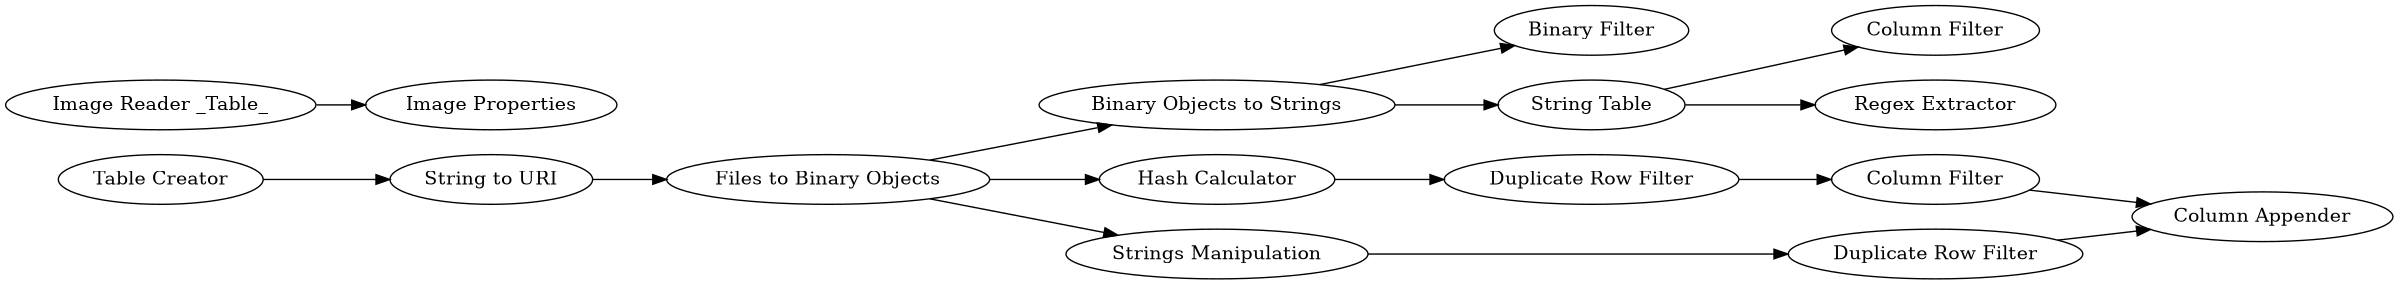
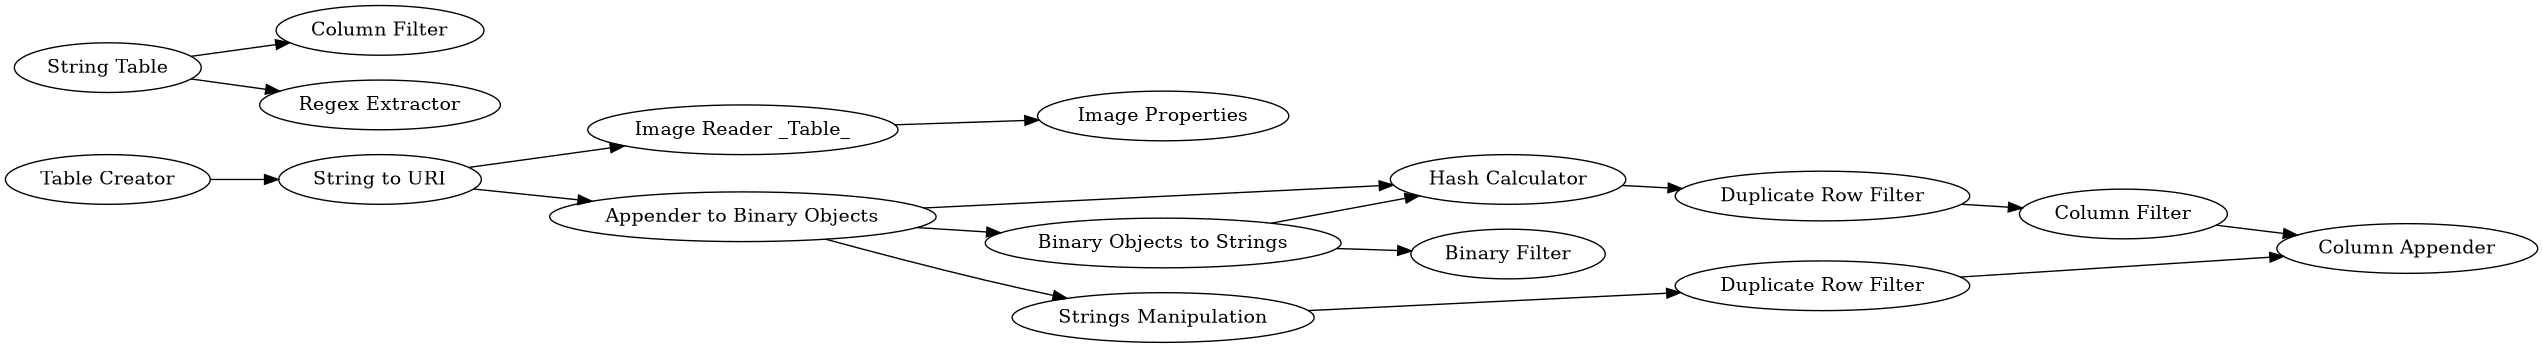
(1440, 105) -> (1338, 211)
none -> (540, 158)
(828, 179) -> (743, 217)
